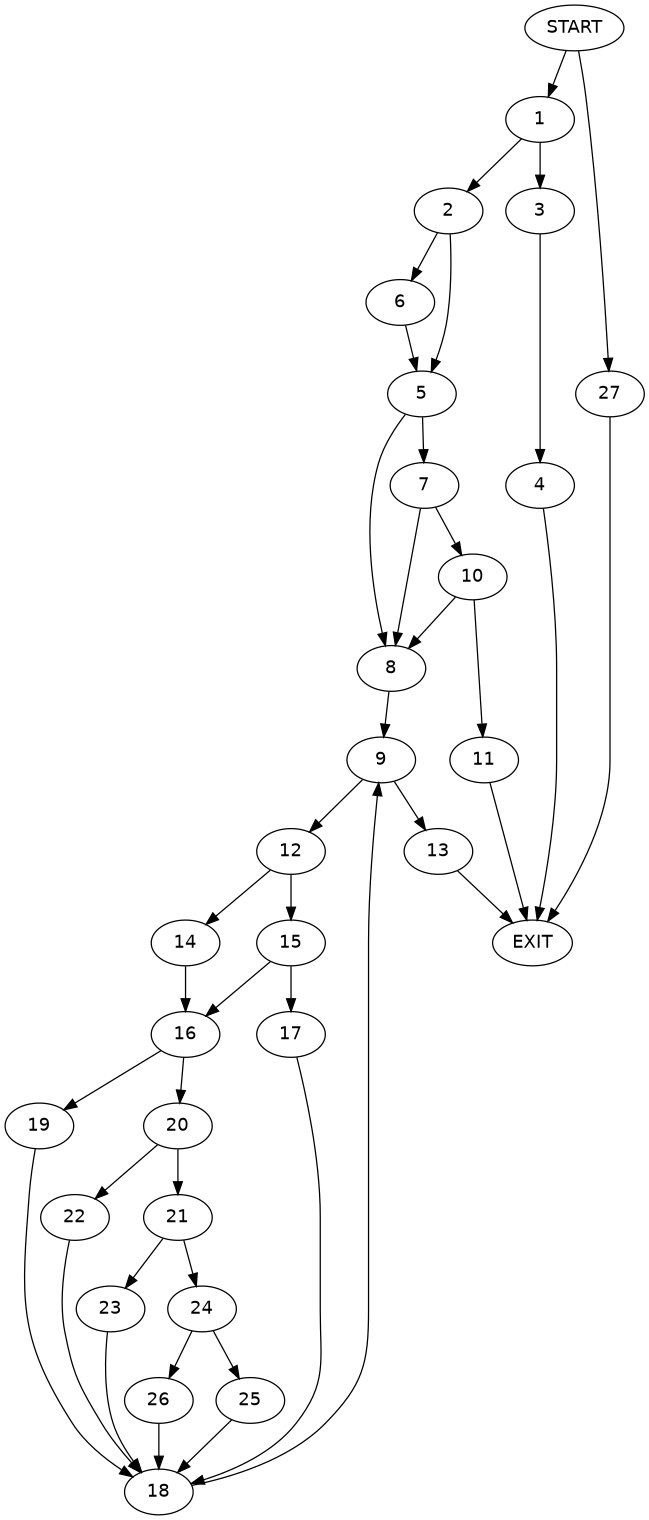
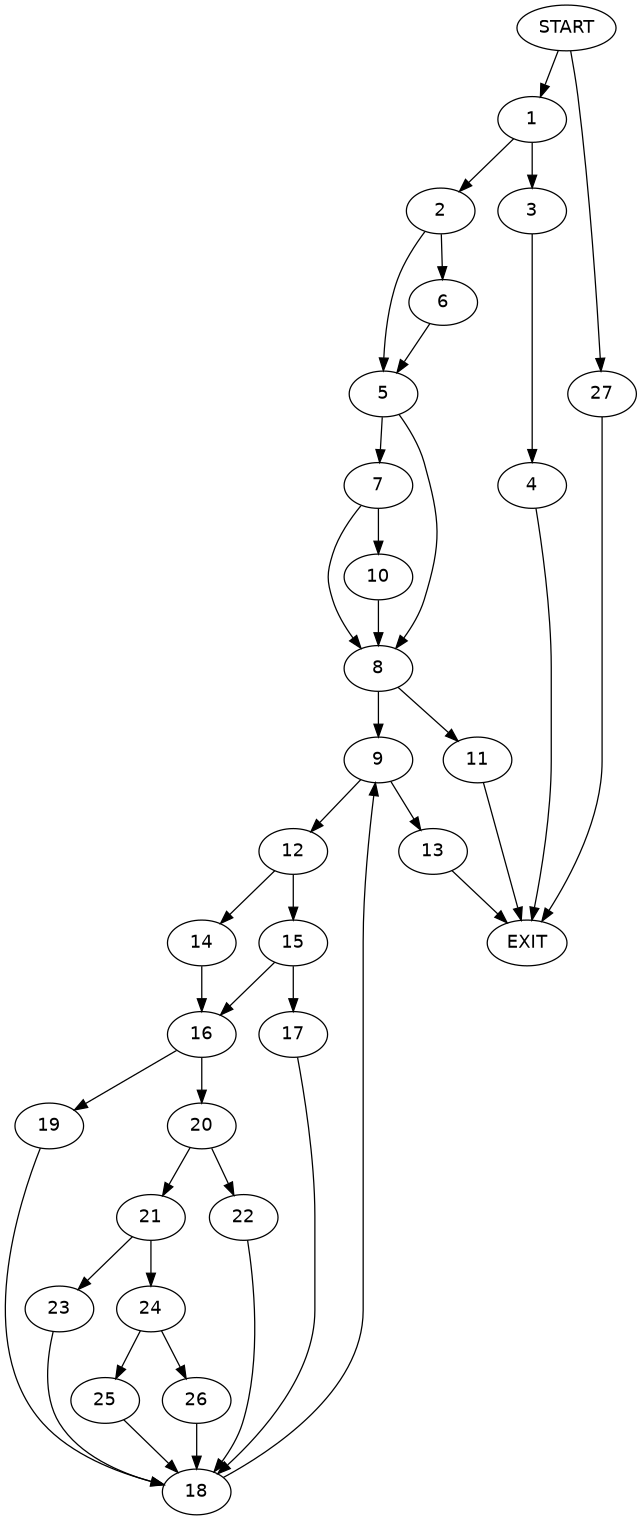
(478, 662) -> (423, 710)
